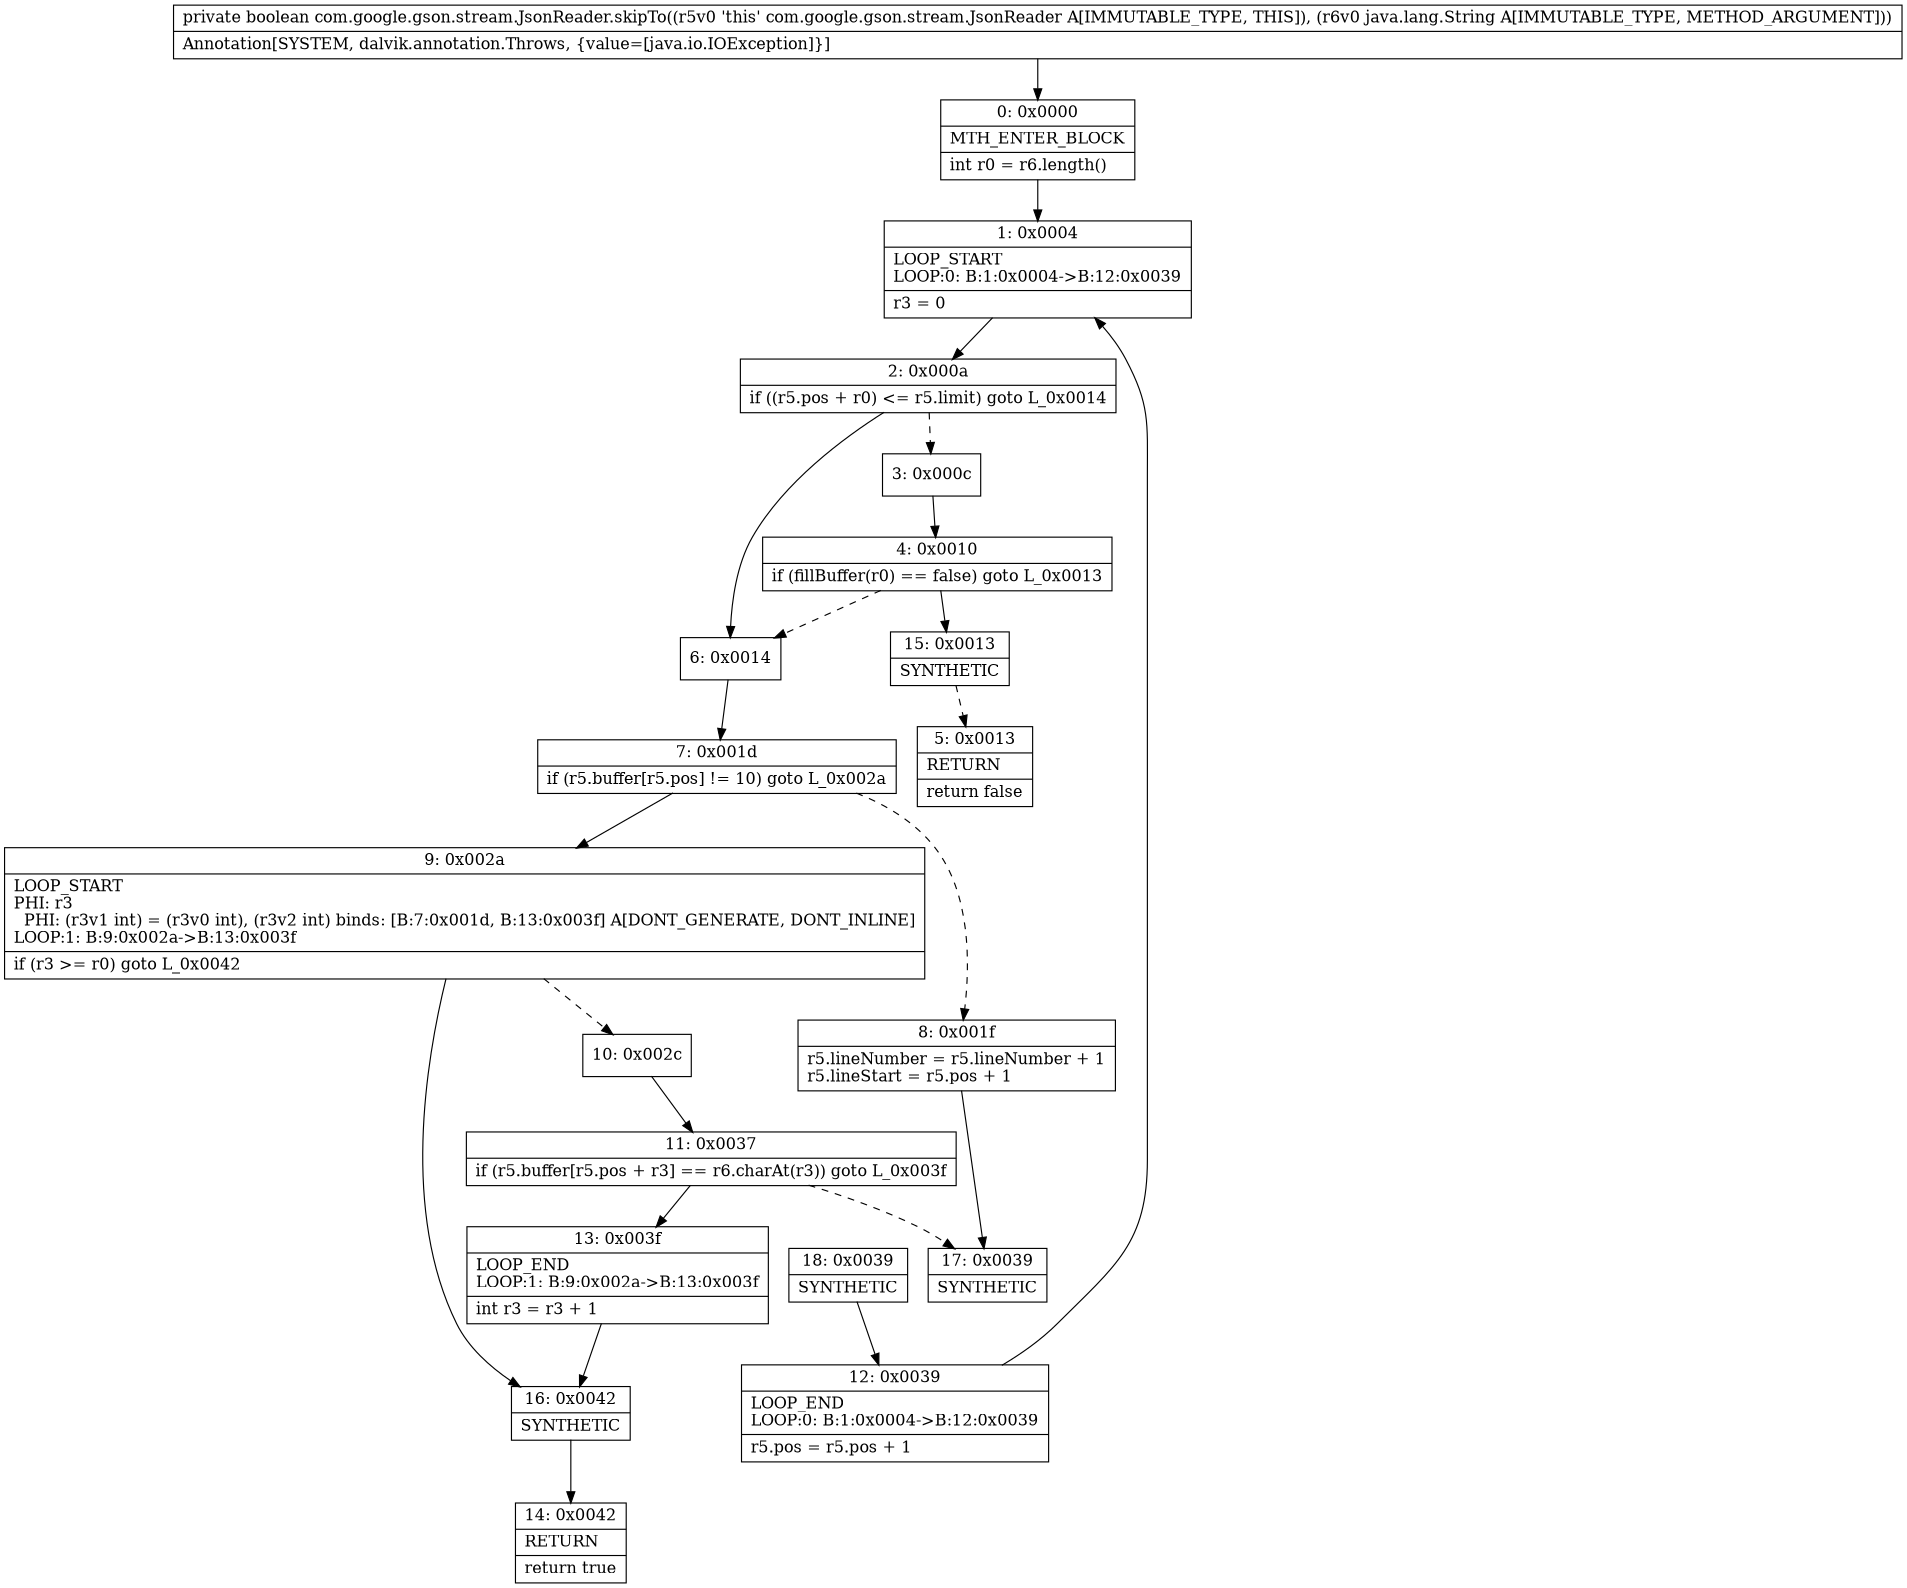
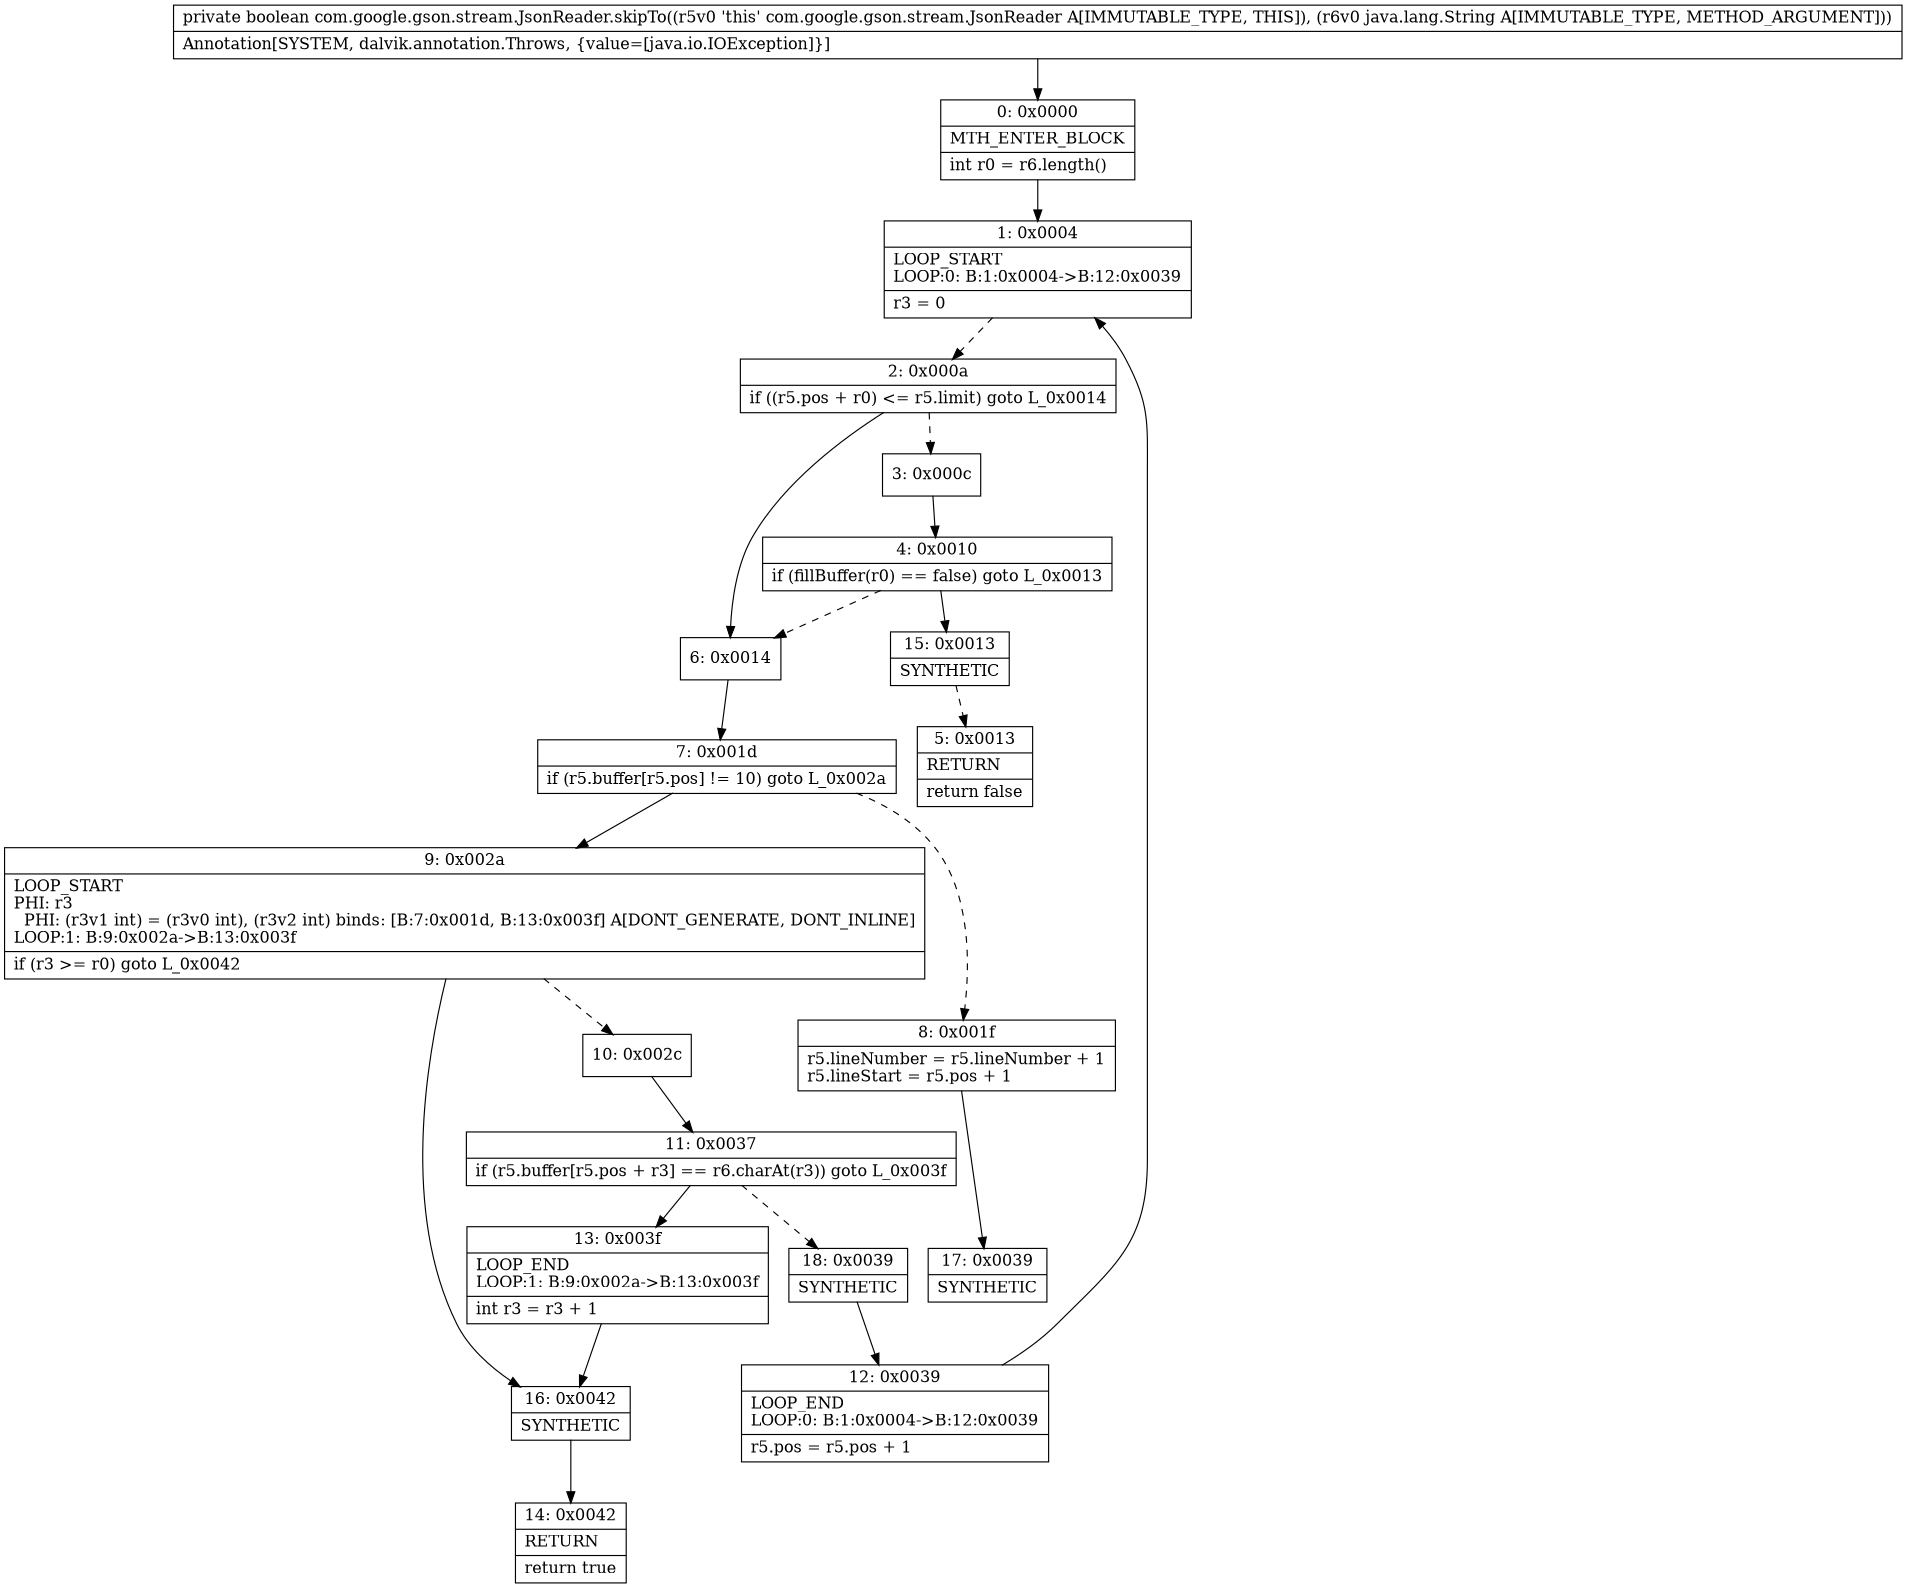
(976, 334) -> (976, 334)
(879, 1209) -> (775, 1213)
